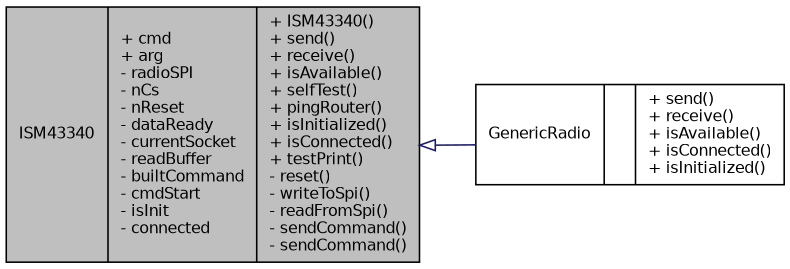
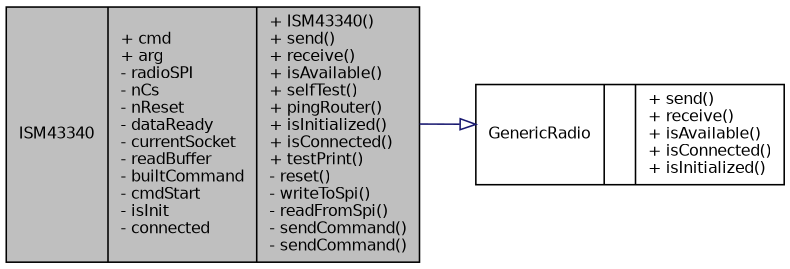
(456, 145) -> (440, 124)
